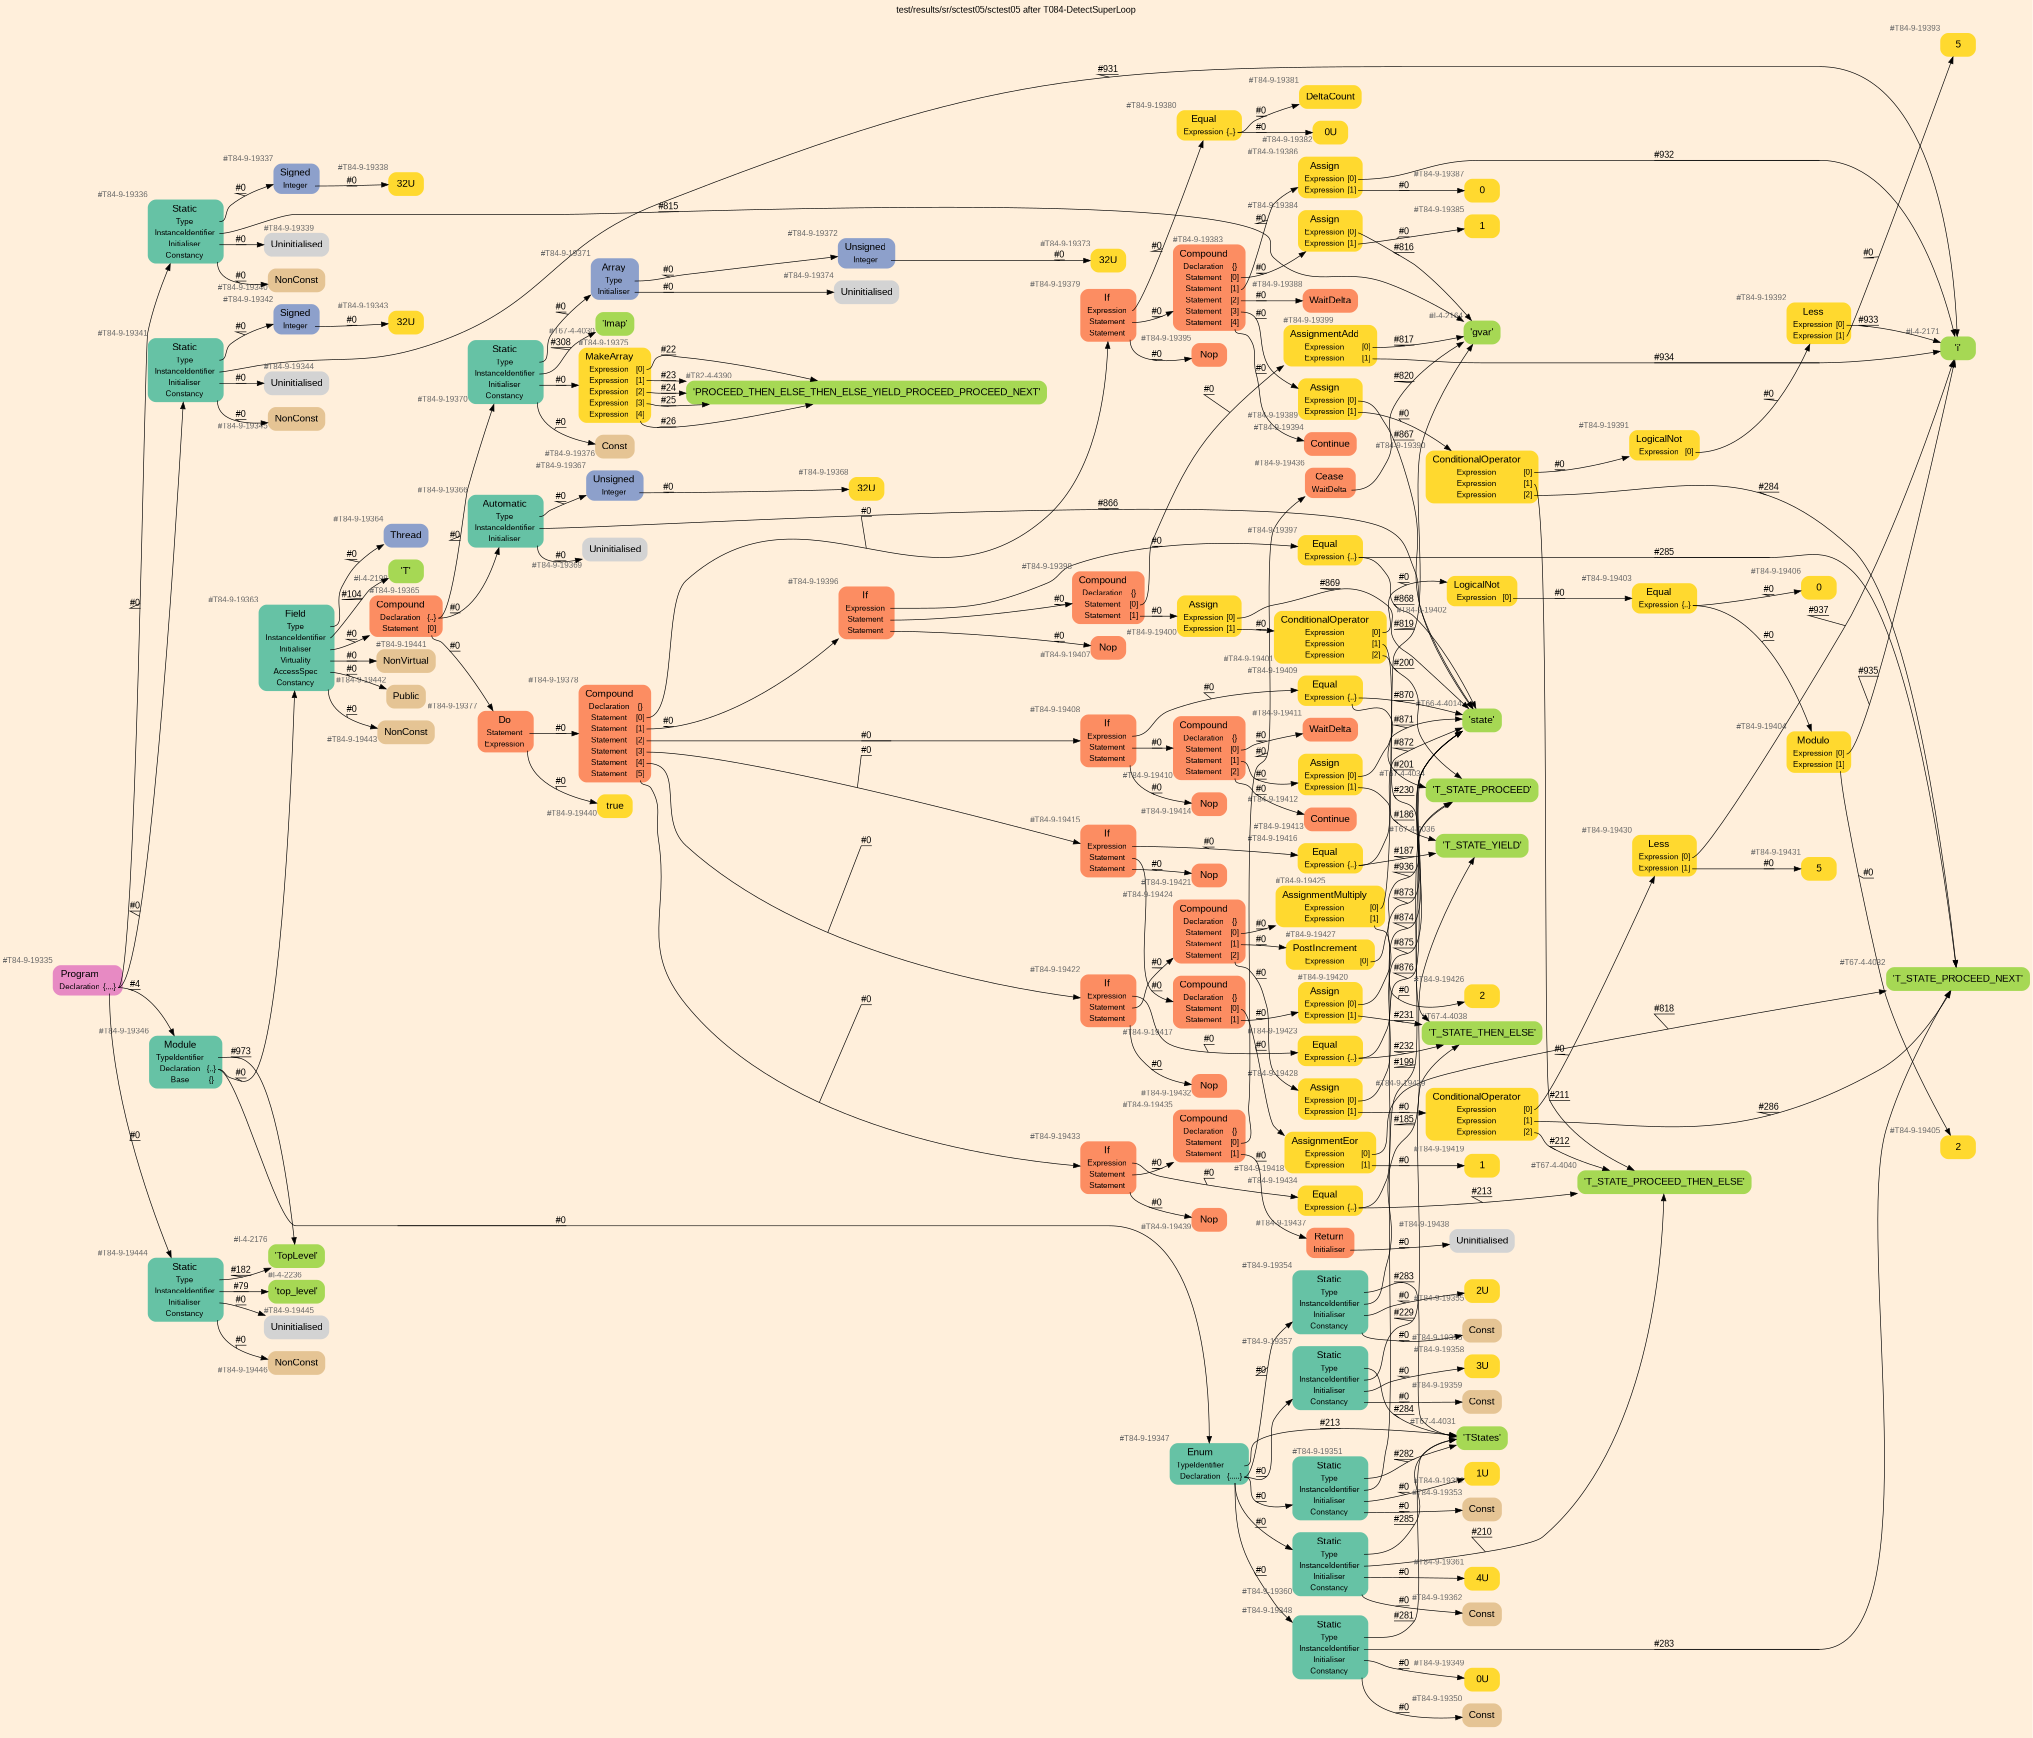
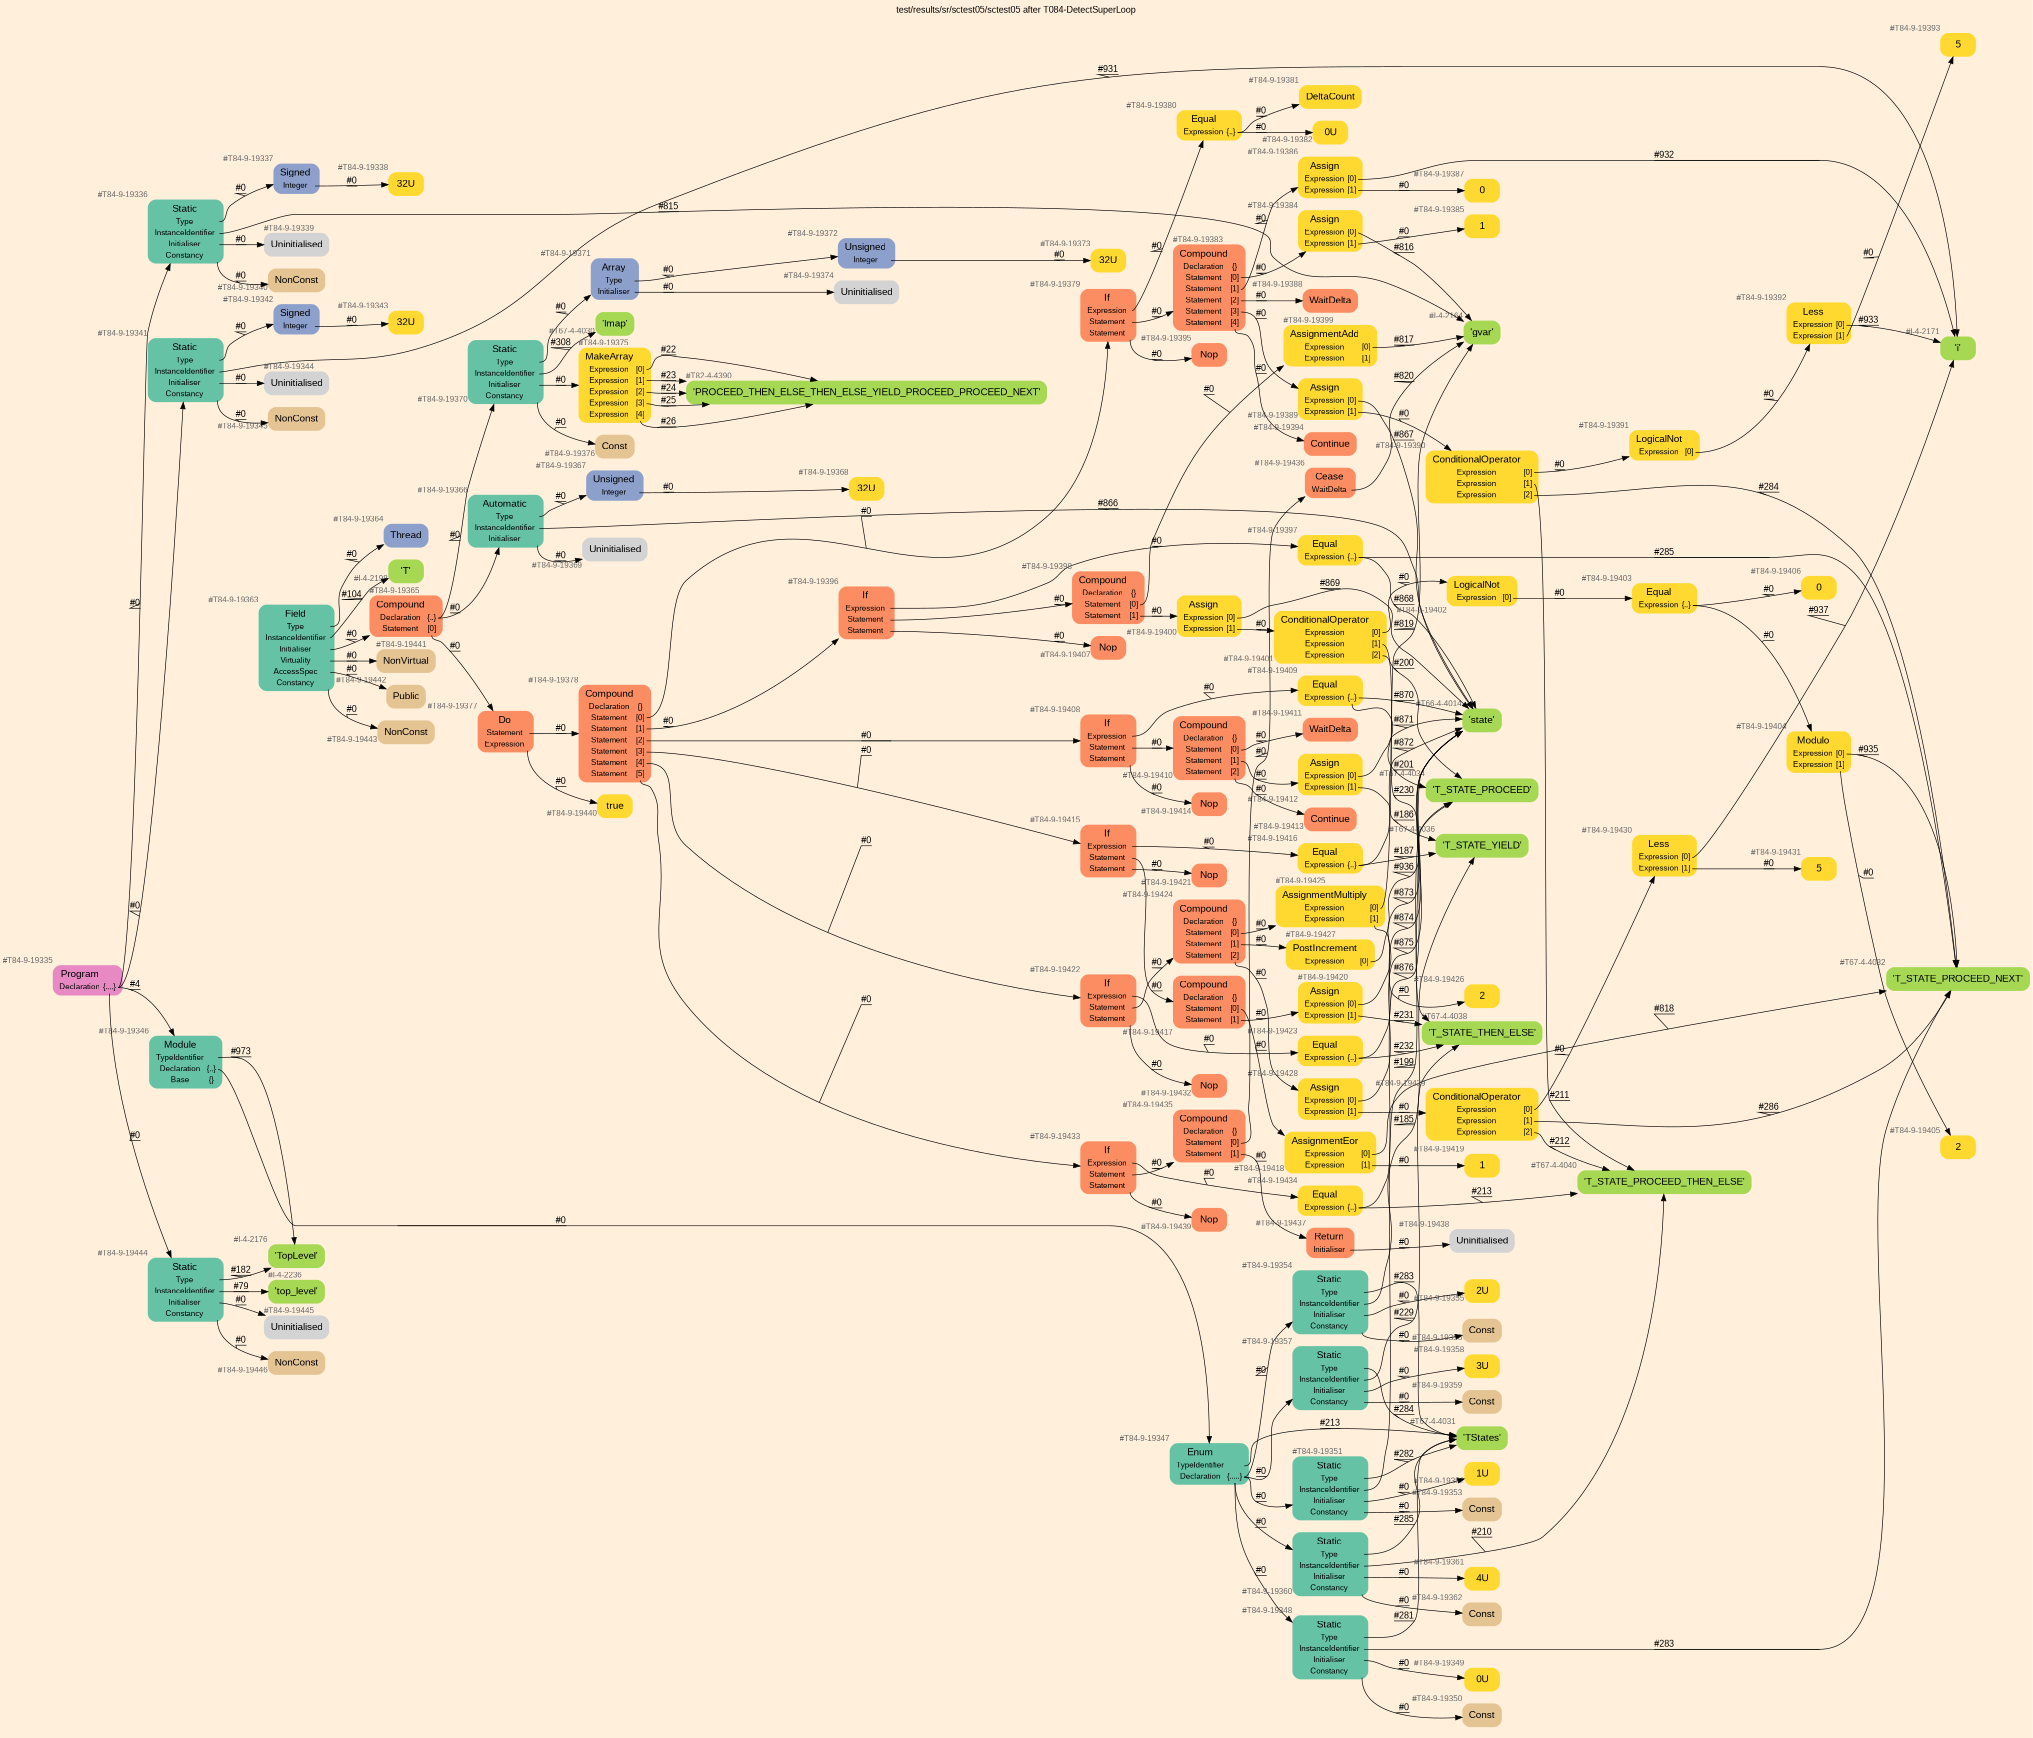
(1653, 363) -> none
(1908, 563) -> (1932, 829)
(283, 909) -> none
